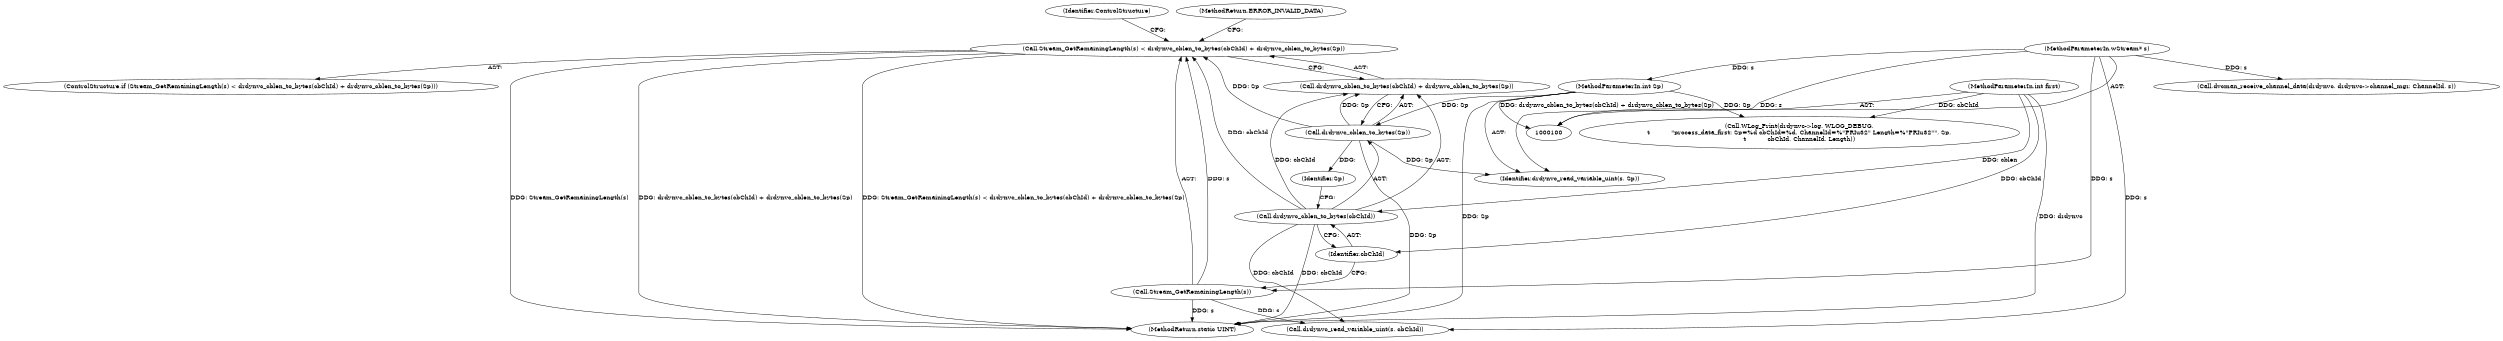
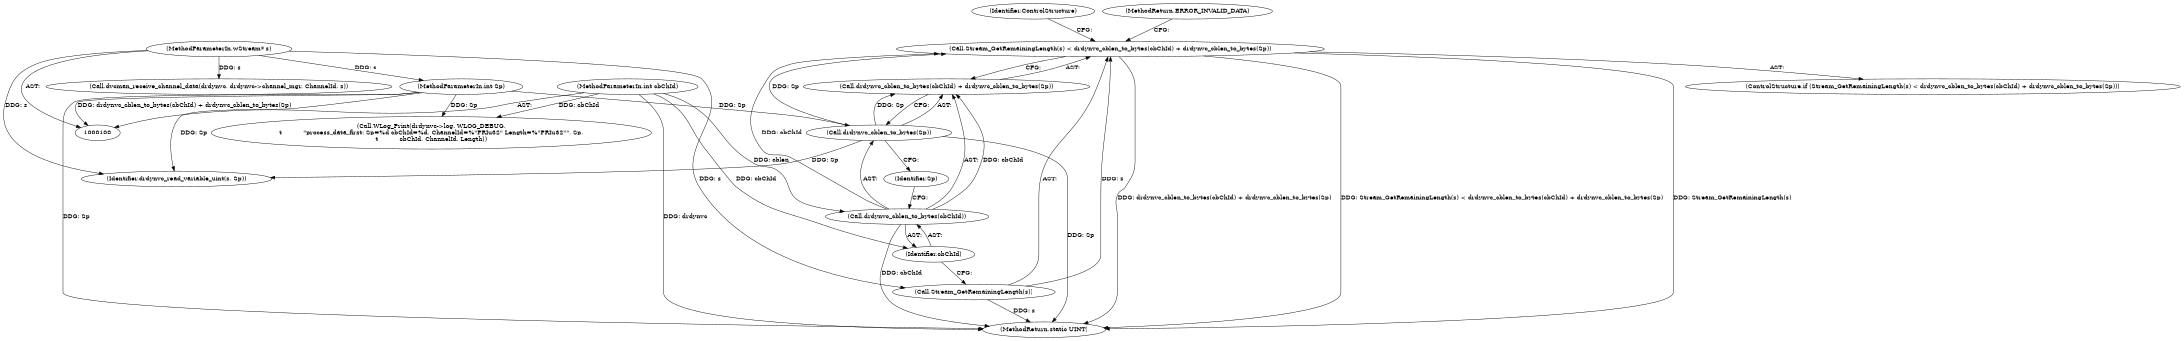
(2014, 87) -> (628, 87)
(1500, 133) -> (194, 133)
(1348, 160) -> (912, 160)
(1332, 235) -> (916, 235)
(1355, 330) -> none
